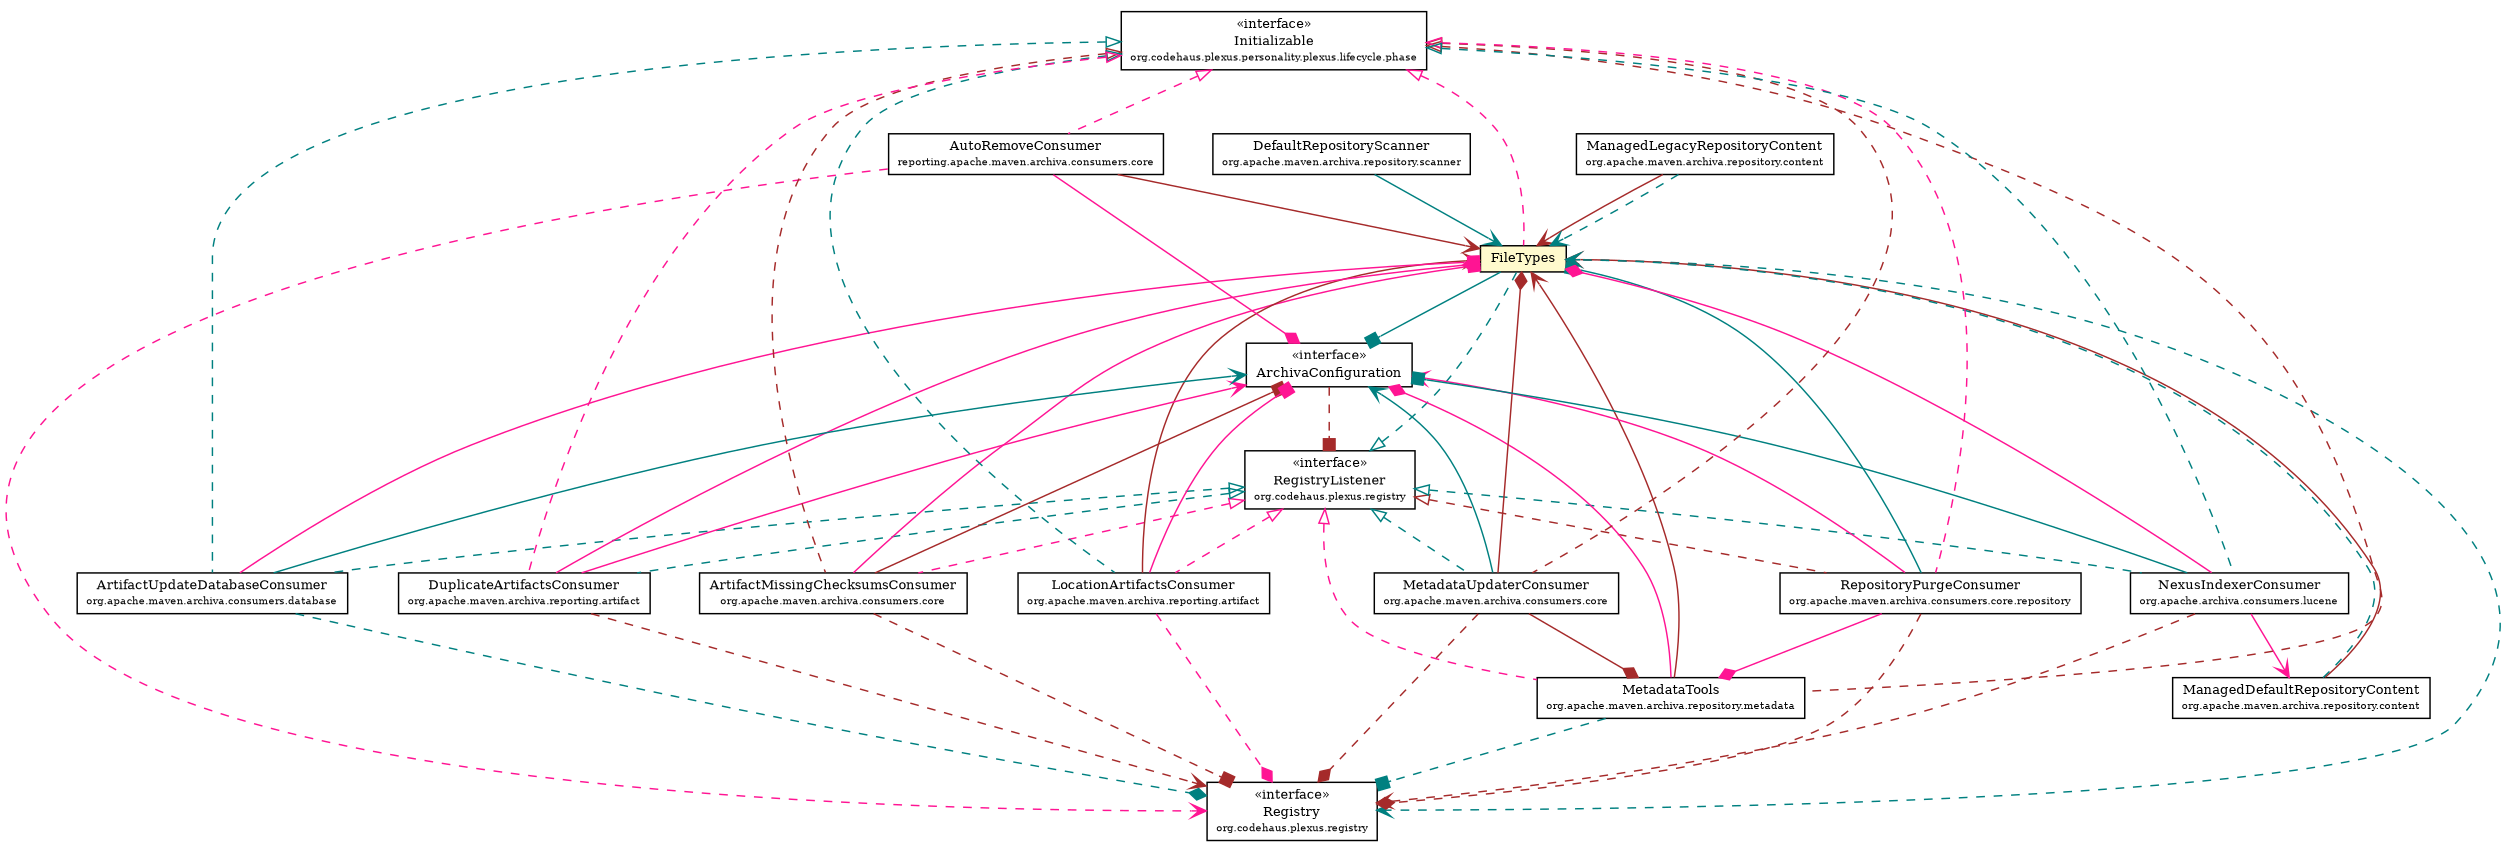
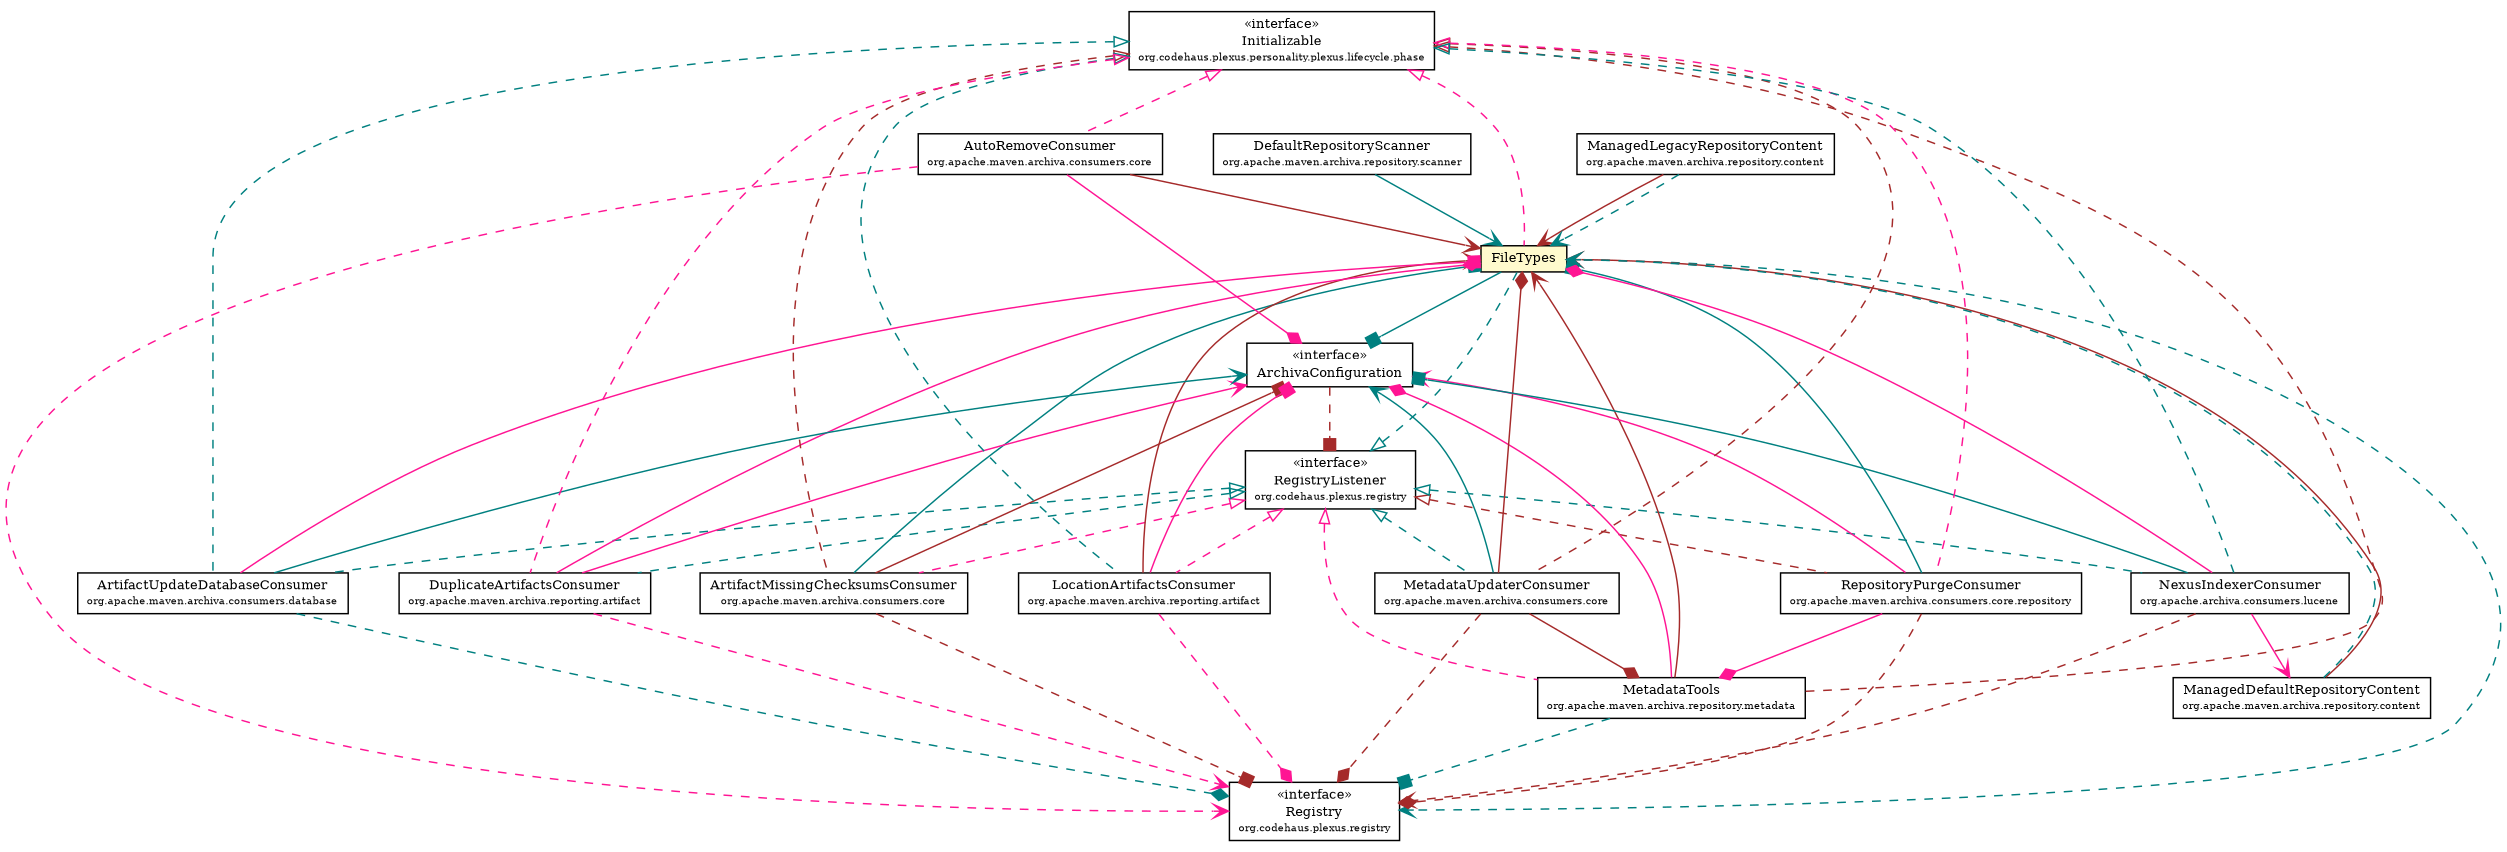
(1026, 162) -> (1040, 162)
(1129, 358) -> (1129, 358)
(891, 698) -> (904, 698)
